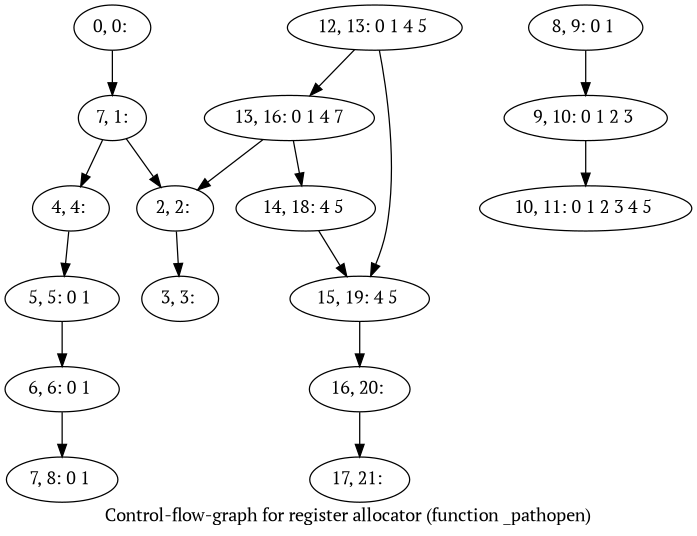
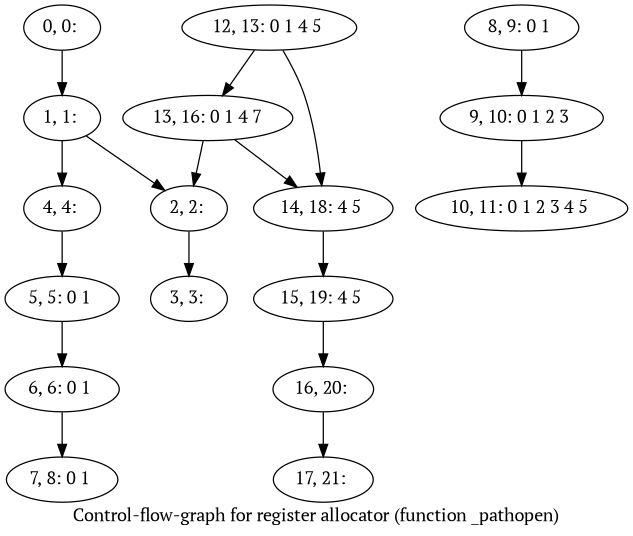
(112, 118) -> (62, 118)
(391, 158) -> (309, 109)
